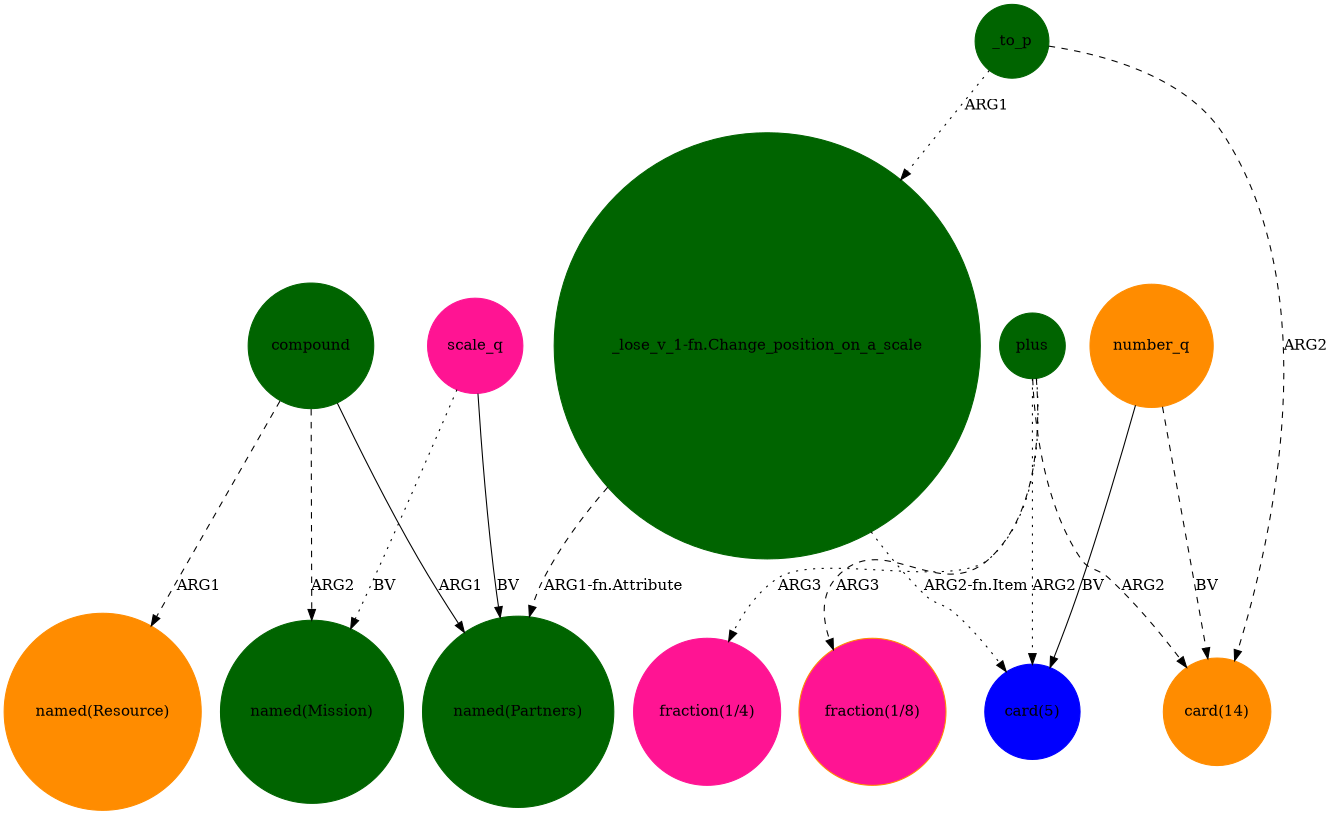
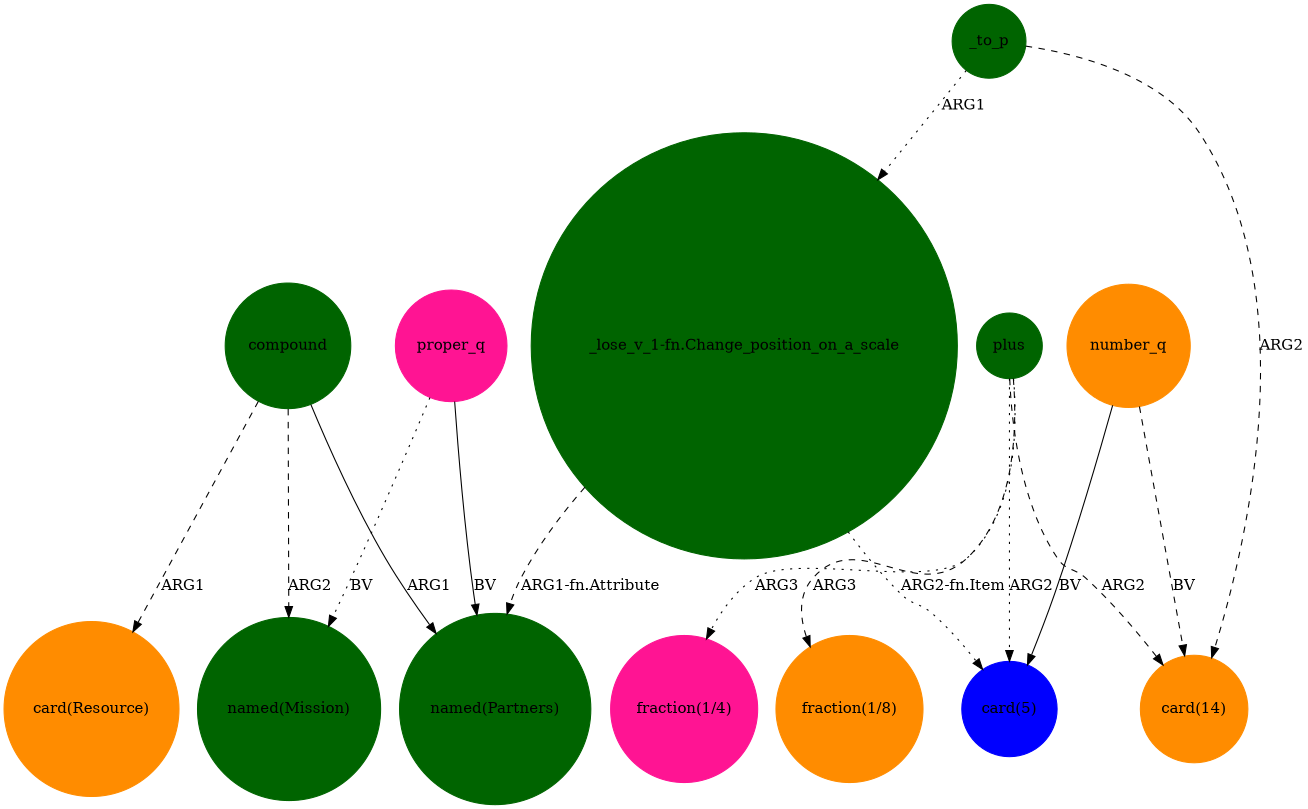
(475, 346) -> (451, 346)
(103, 712) -> (92, 709)
(872, 712) -> (849, 709)
